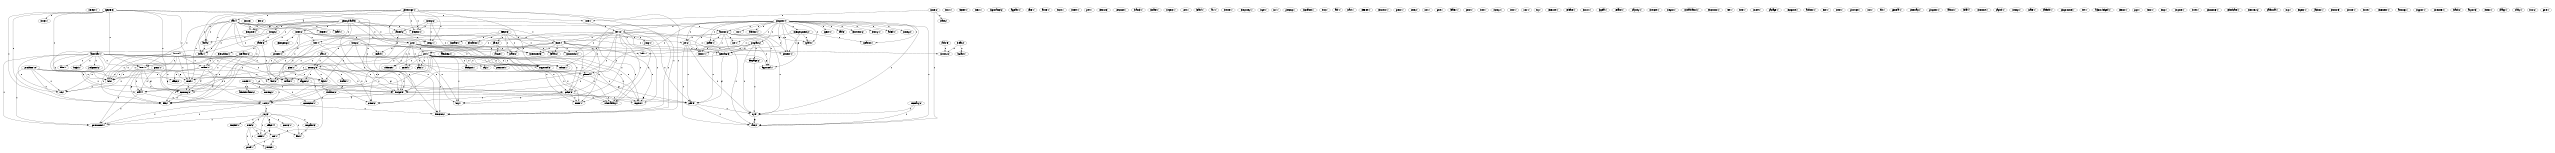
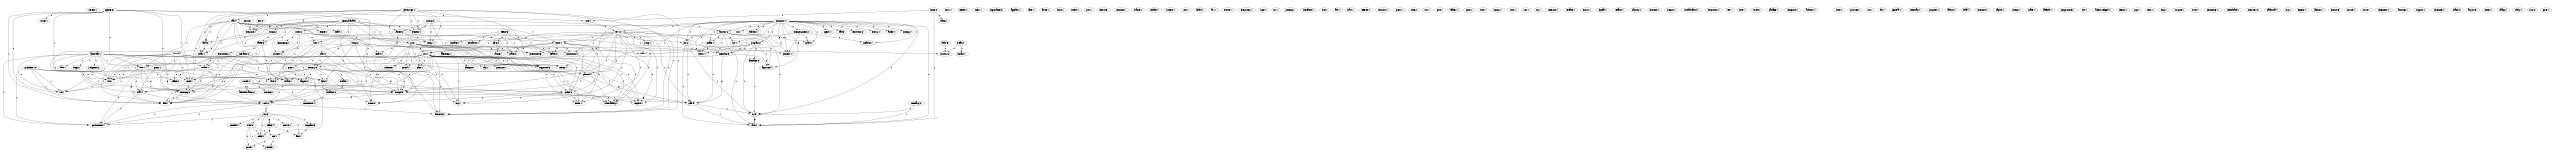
(1826, 10) -> none
